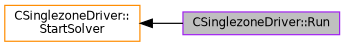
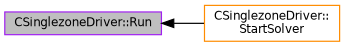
(168, 23) -> (189, 23)
